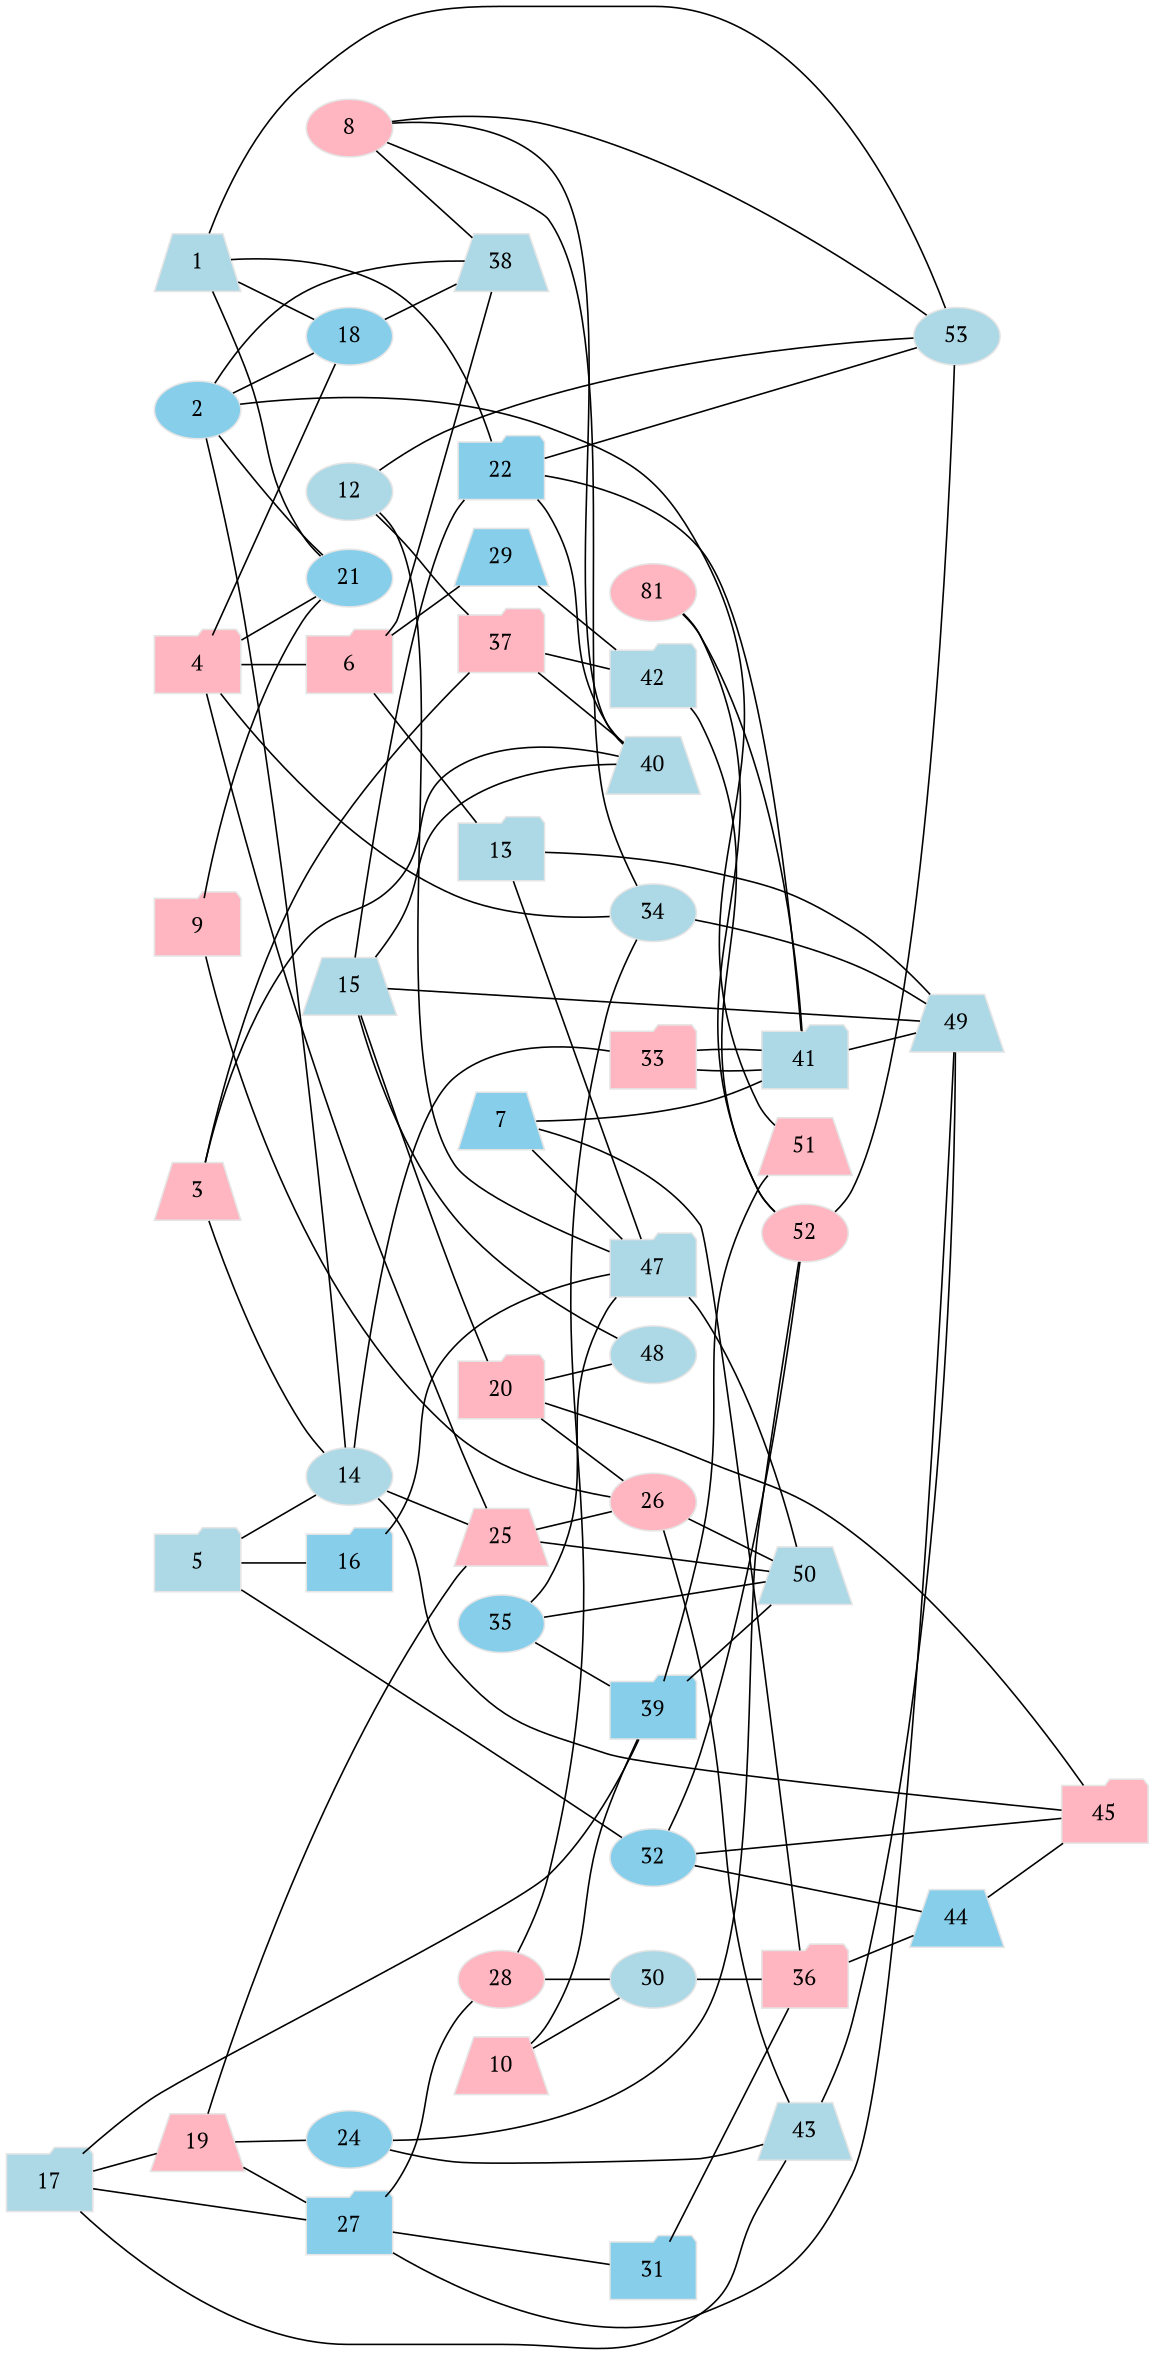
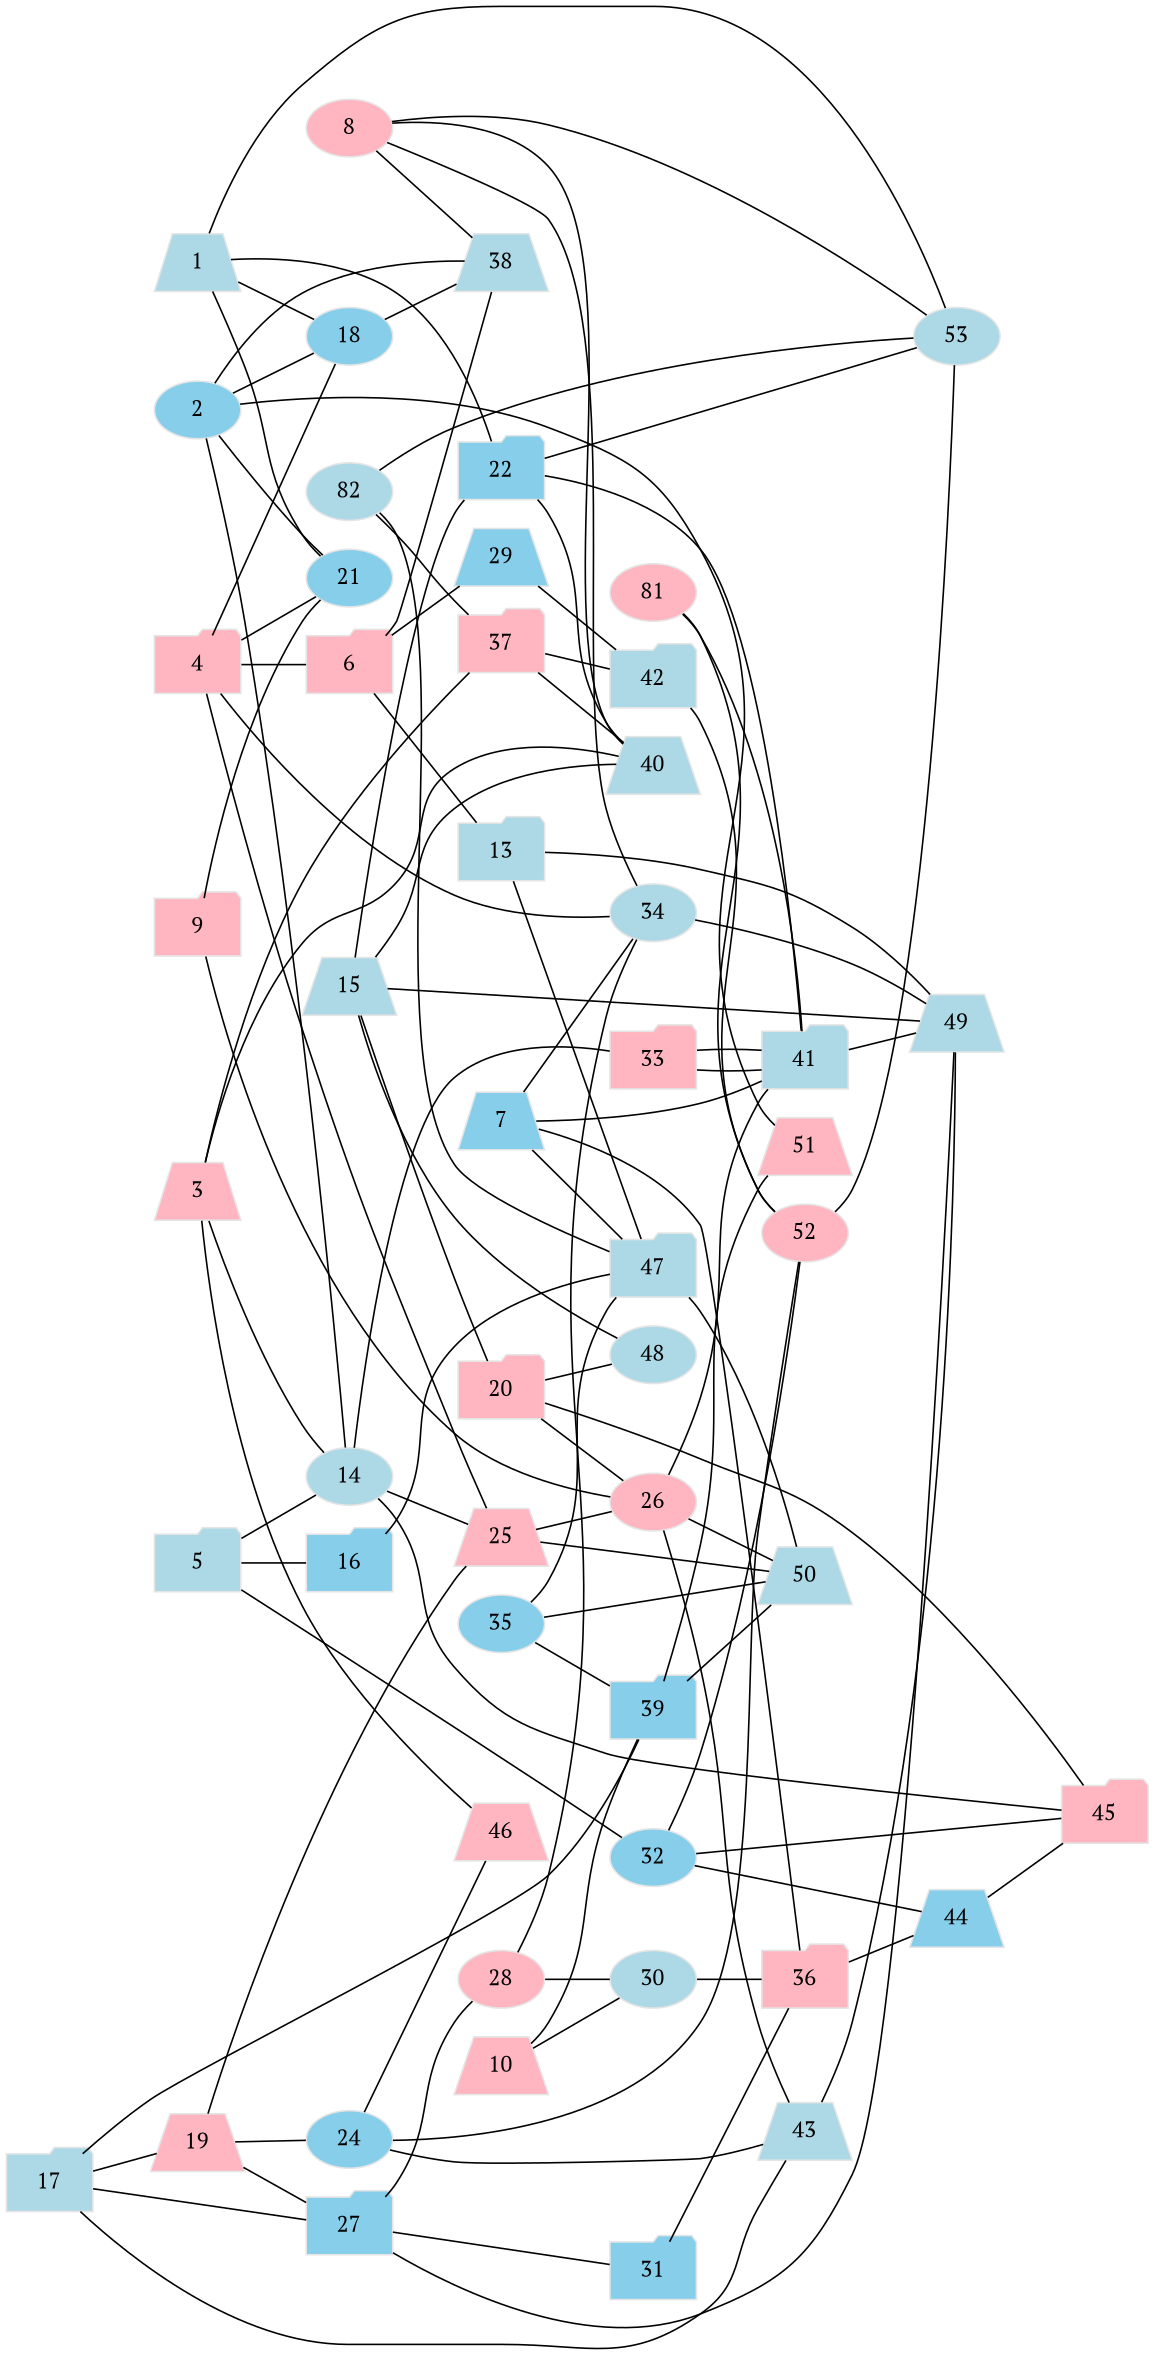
(349, 492) -> (349, 492)
none -> (578, 1015)
none -> (720, 1251)
none -> (501, 1832)
